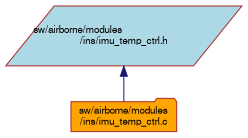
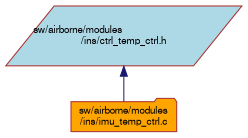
(124, 36) -> (124, 36)
